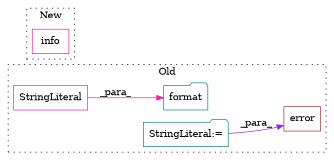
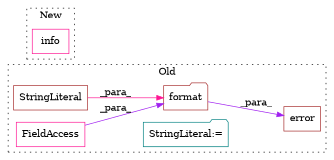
(51, 98) -> (51, 98)
(186, 98) -> (186, 98)
(253, 131) -> (242, 108)
none -> (51, 134)
